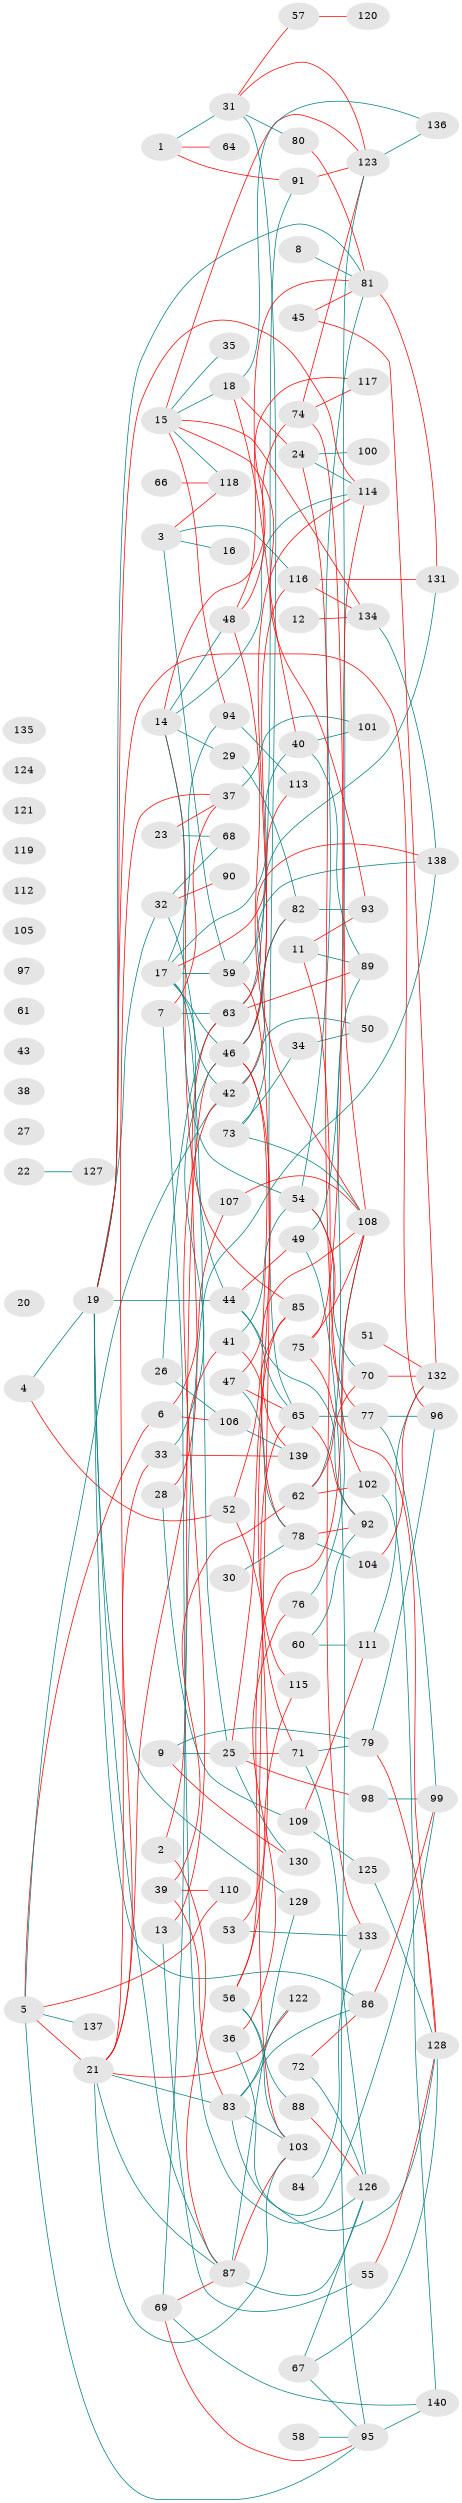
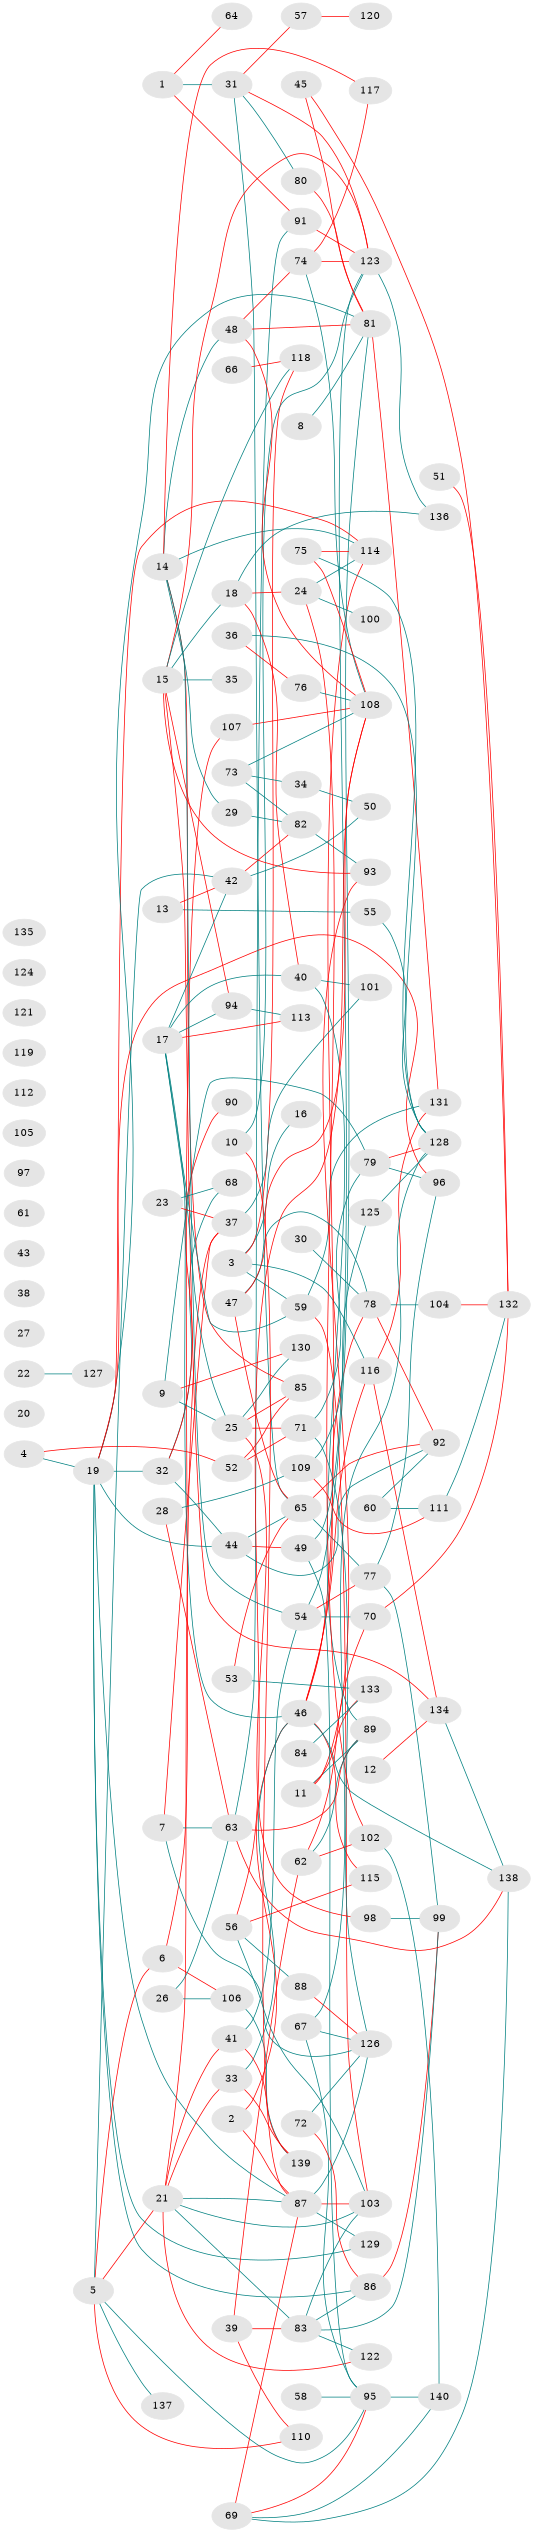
(339, 638) -> (335, 484)
none -> (232, 1143)
(415, 1678) -> (409, 887)
(399, 2203) -> (404, 1028)
